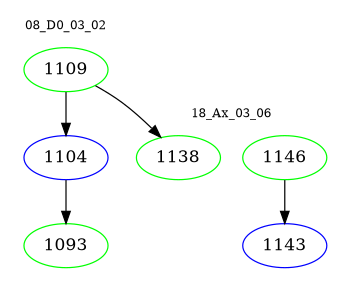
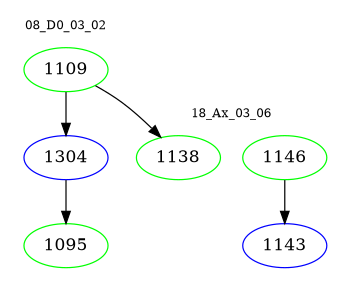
(66, 158) -> (66, 158)
(66, 246) -> (66, 246)
